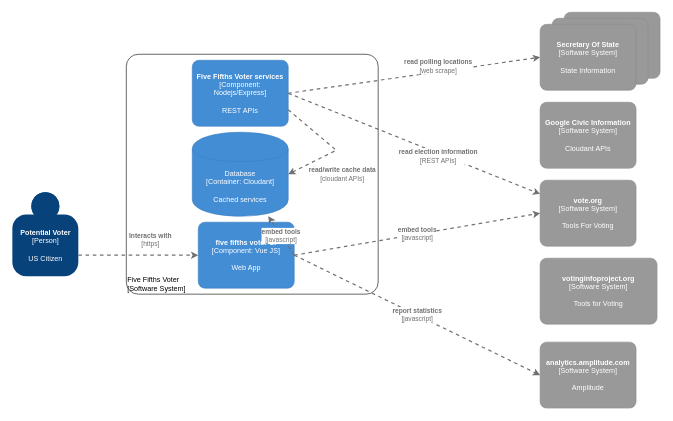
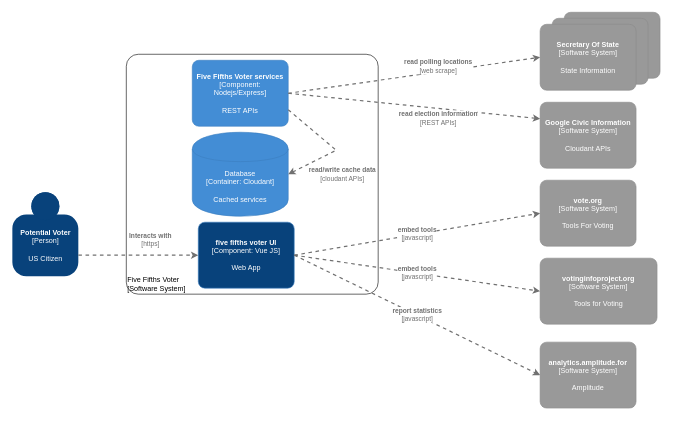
(373, 127) -> (413, 106)
(280, 233) -> (417, 273)
(246, 255) -> (246, 255)
(588, 375) -> (588, 375)
